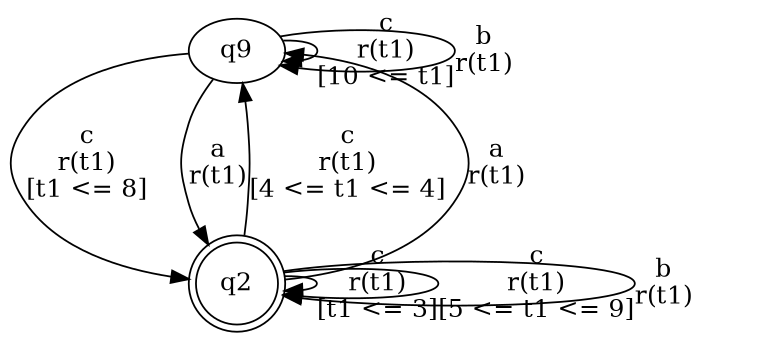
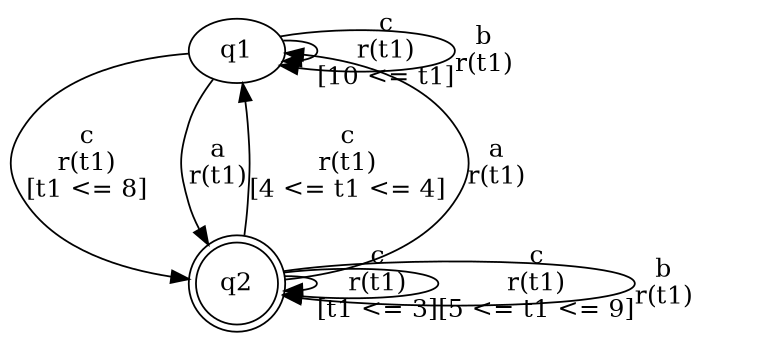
(237, 51) -> (237, 51)
